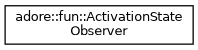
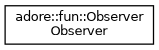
(99, 25) -> (79, 25)
